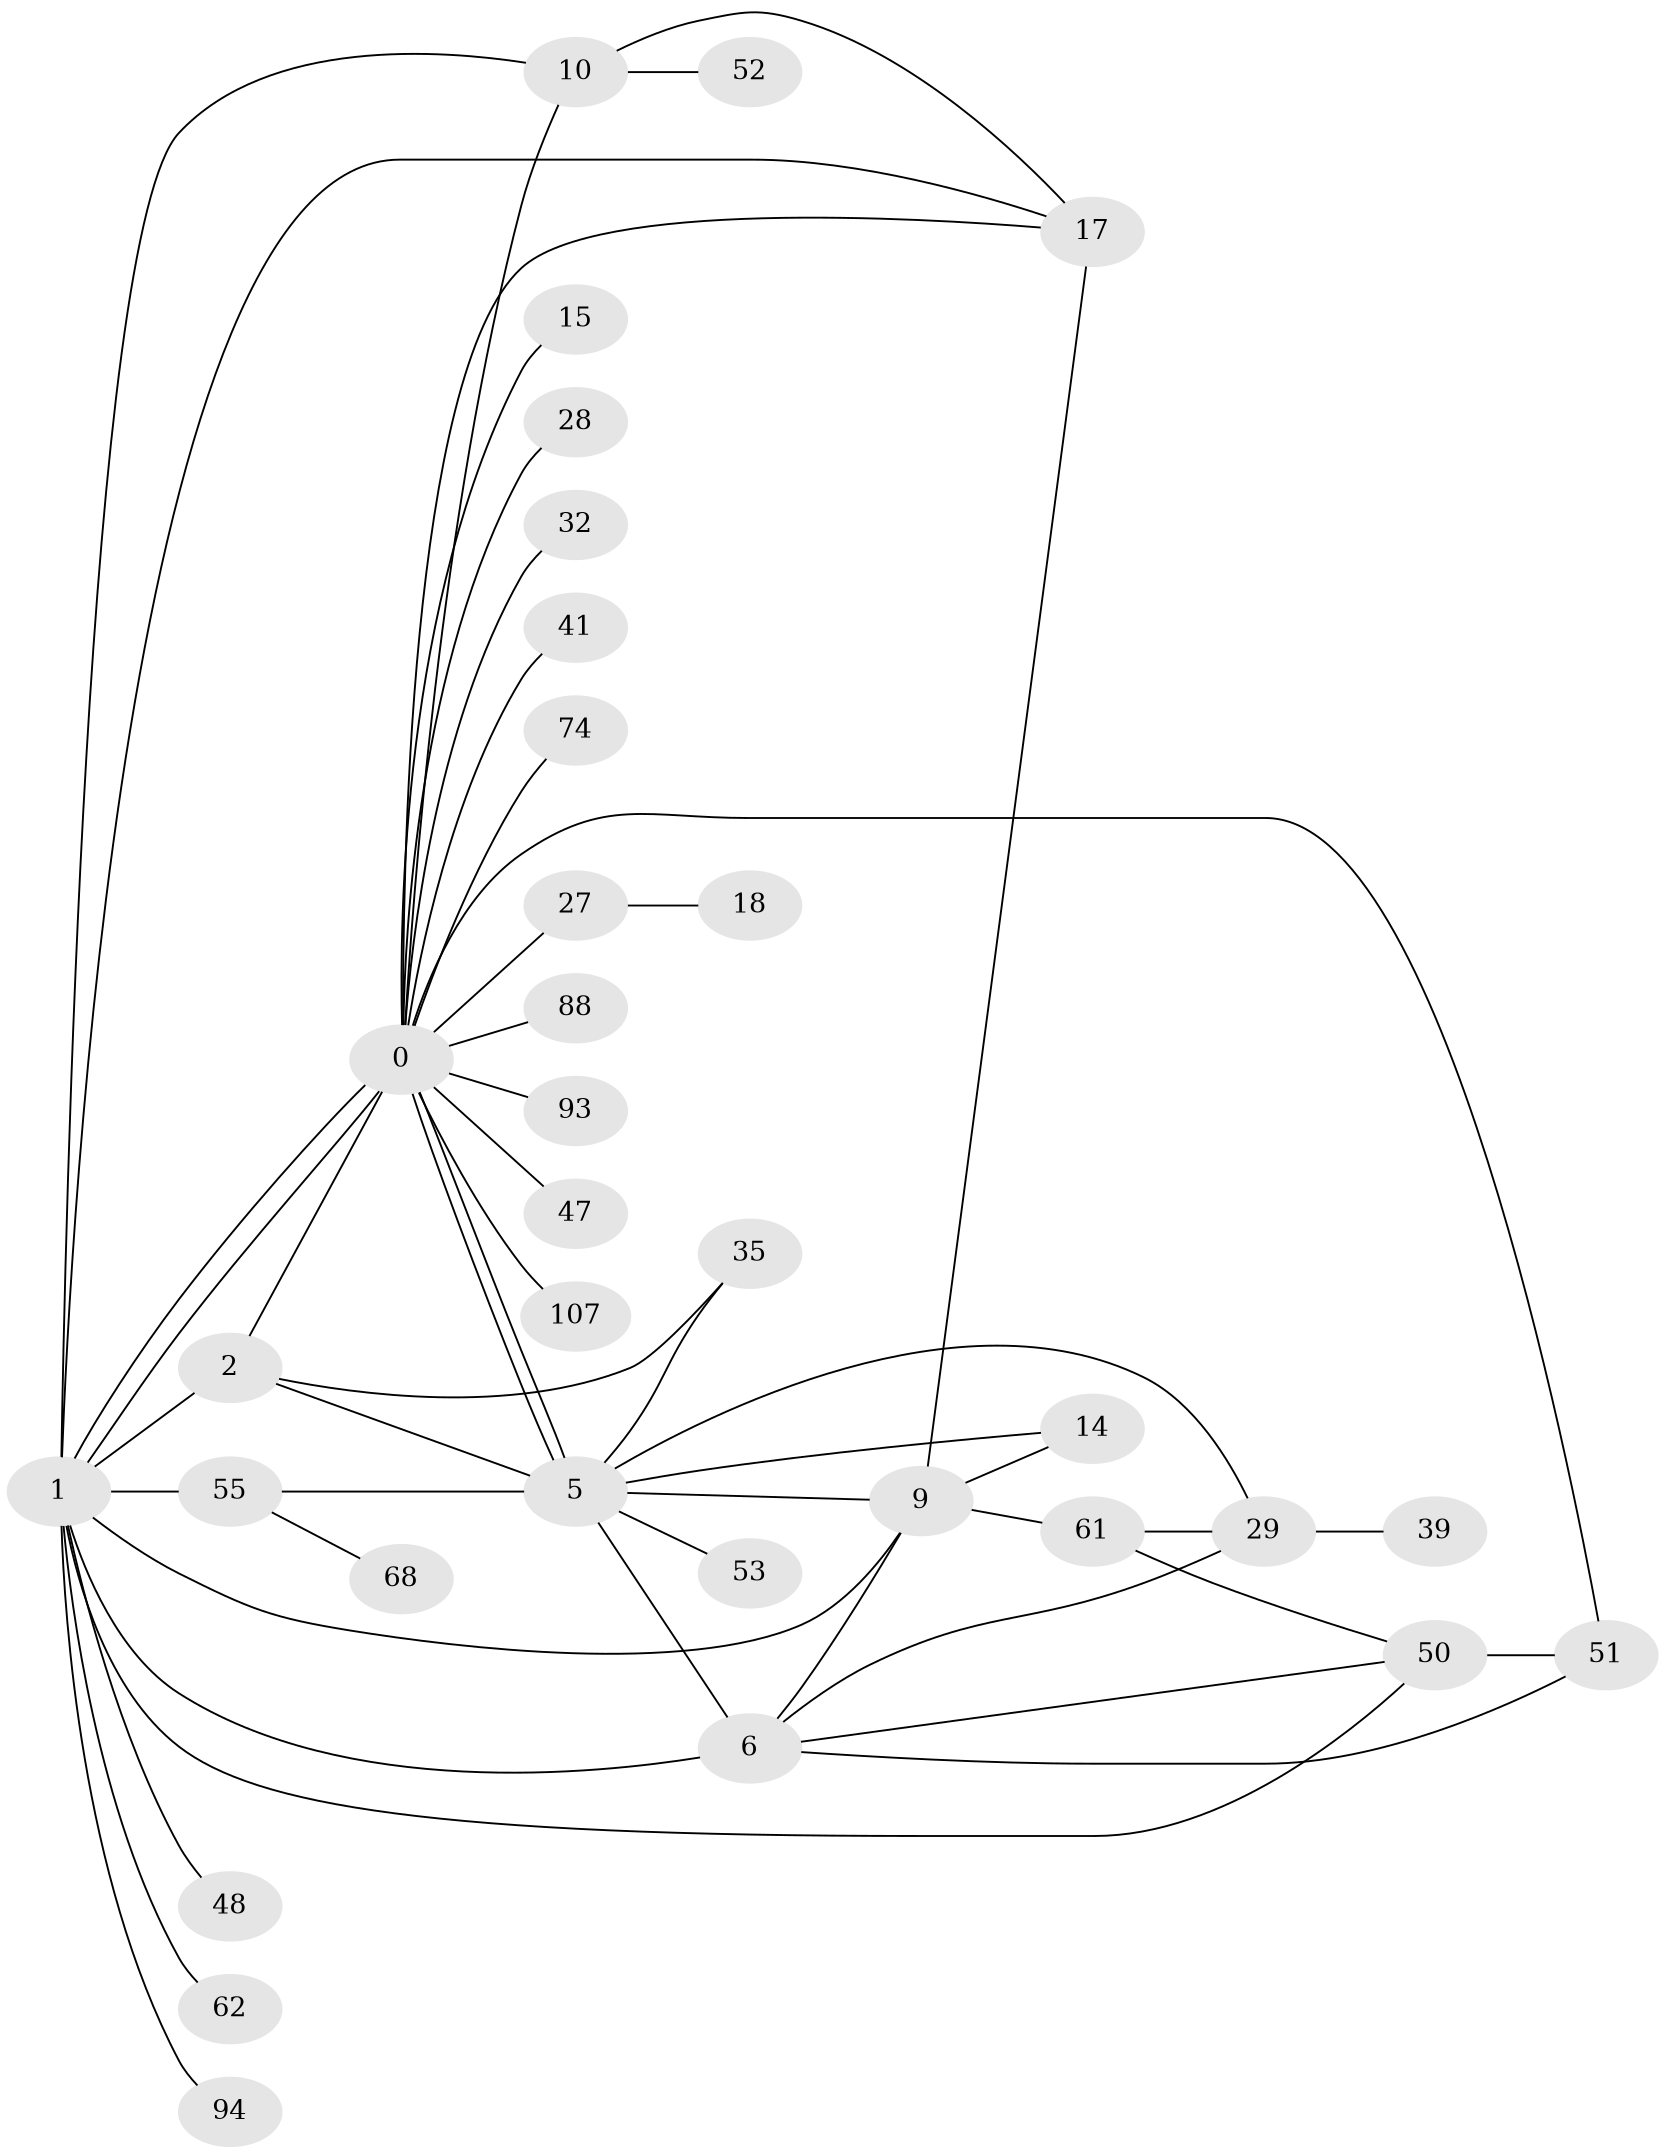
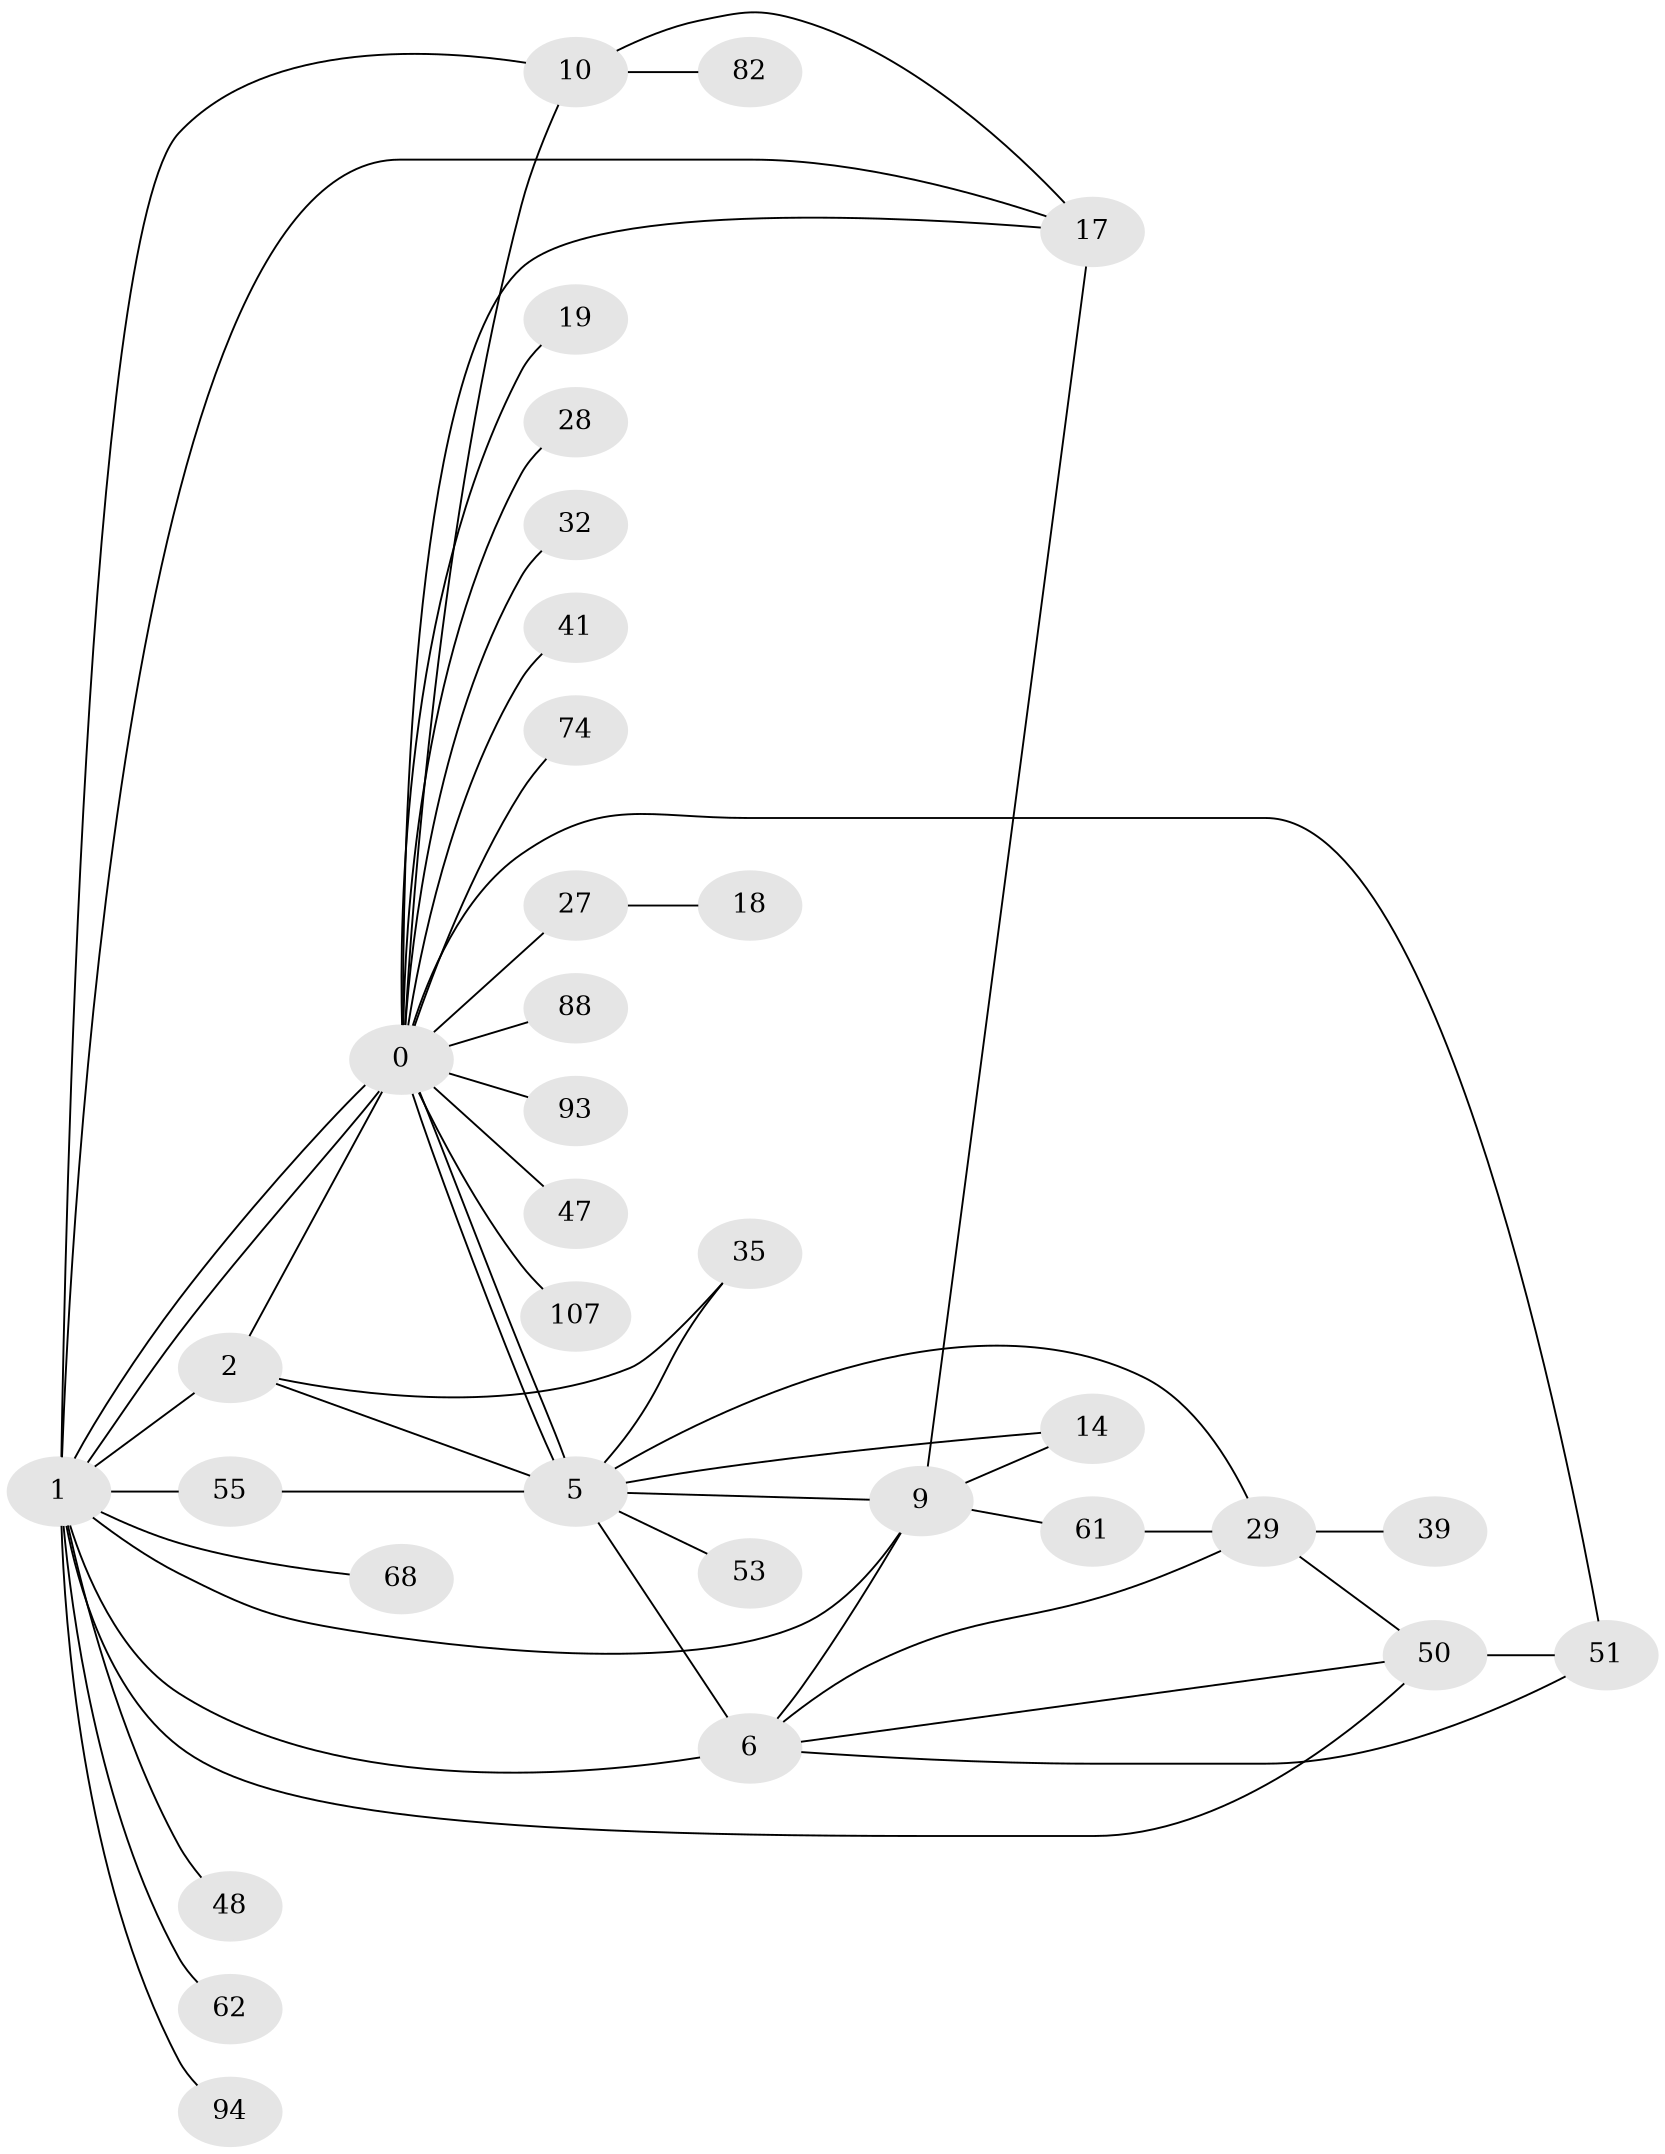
(750, 72) -> (750, 72)
(576, 319) -> (576, 319)
(316, 1535) -> (222, 1554)
(1260, 1600) -> (1349, 1593)
